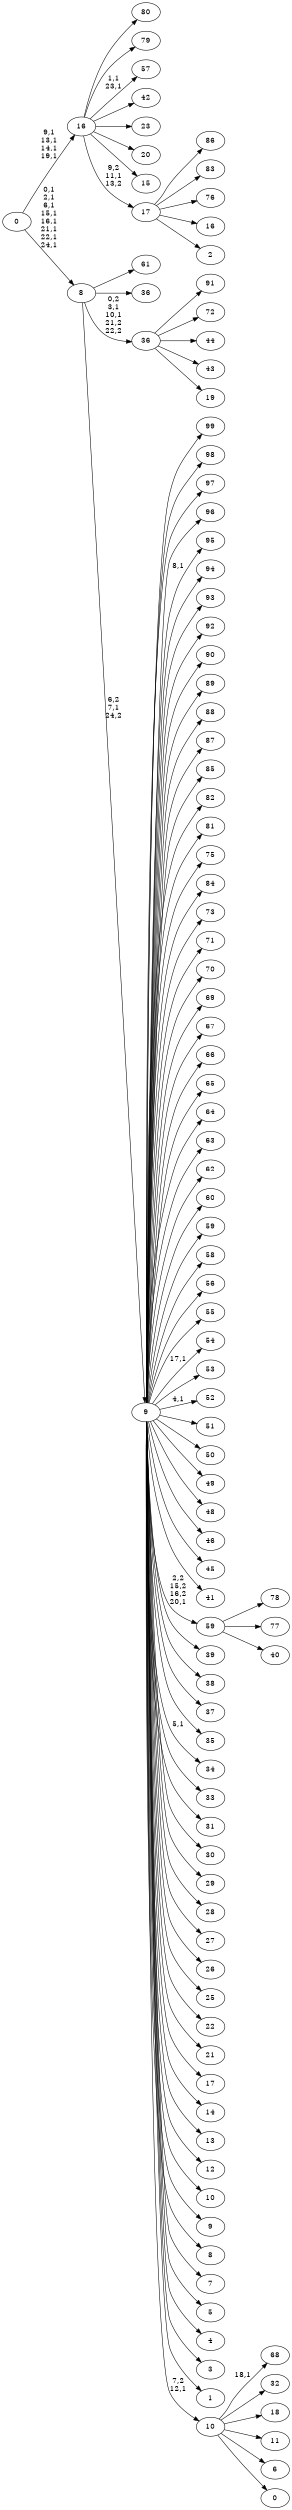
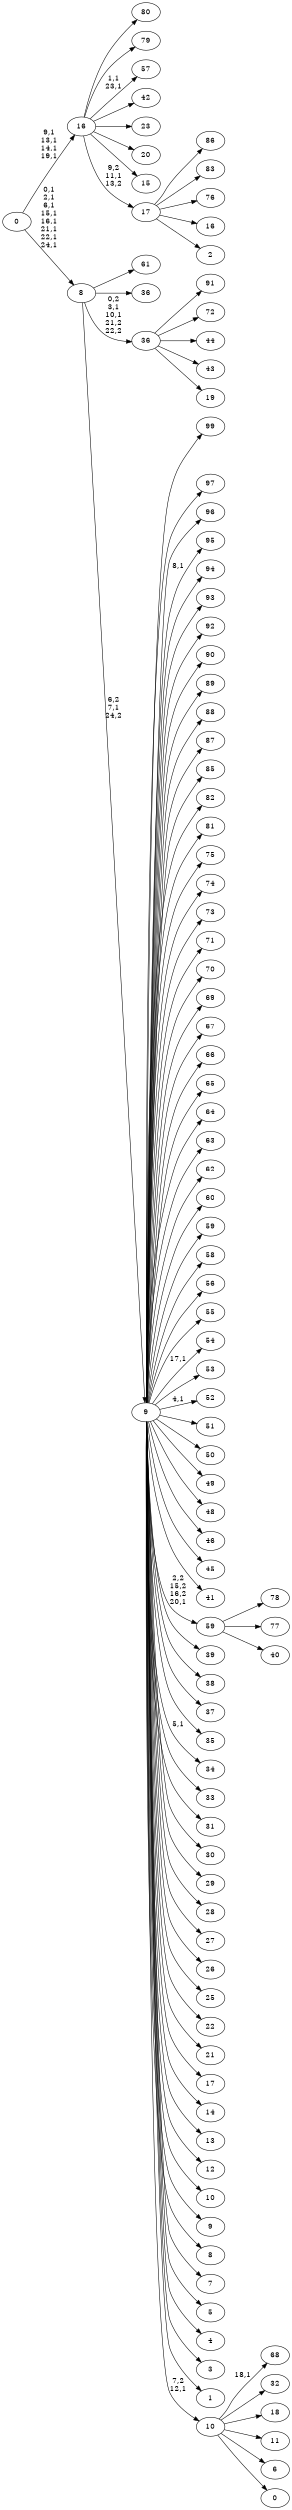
(211, 455) -> none
(211, 884) -> (211, 884)
